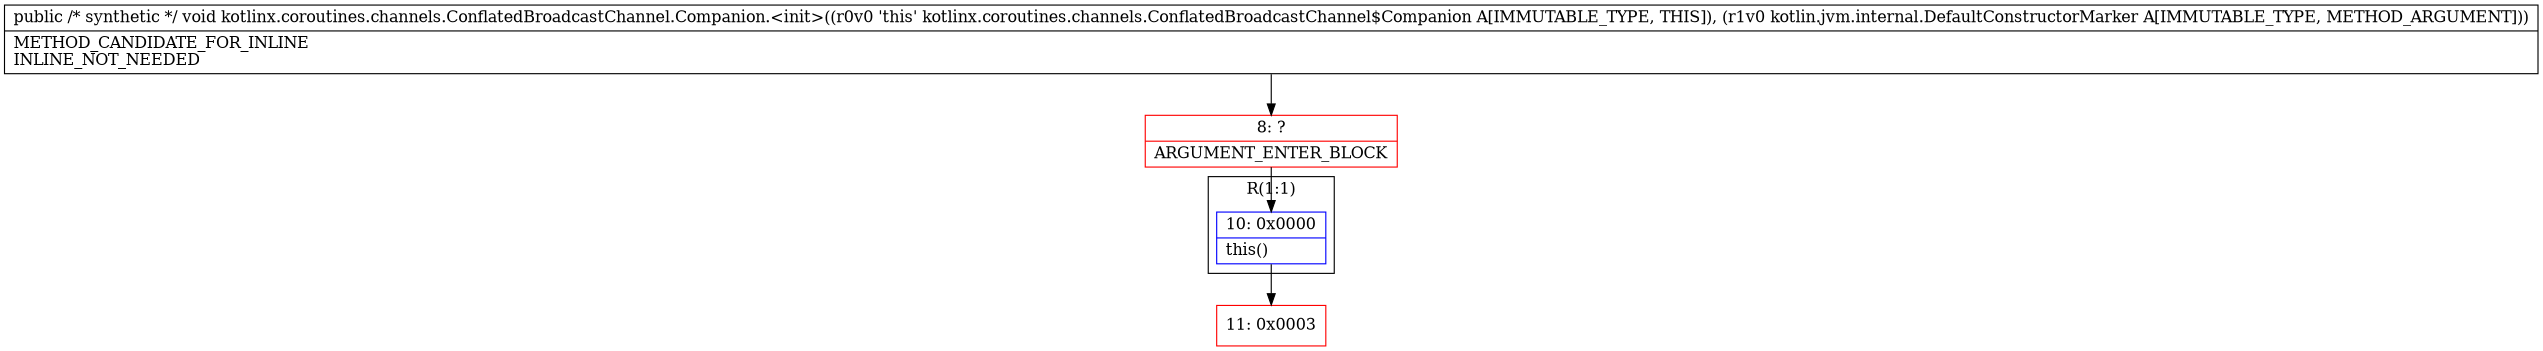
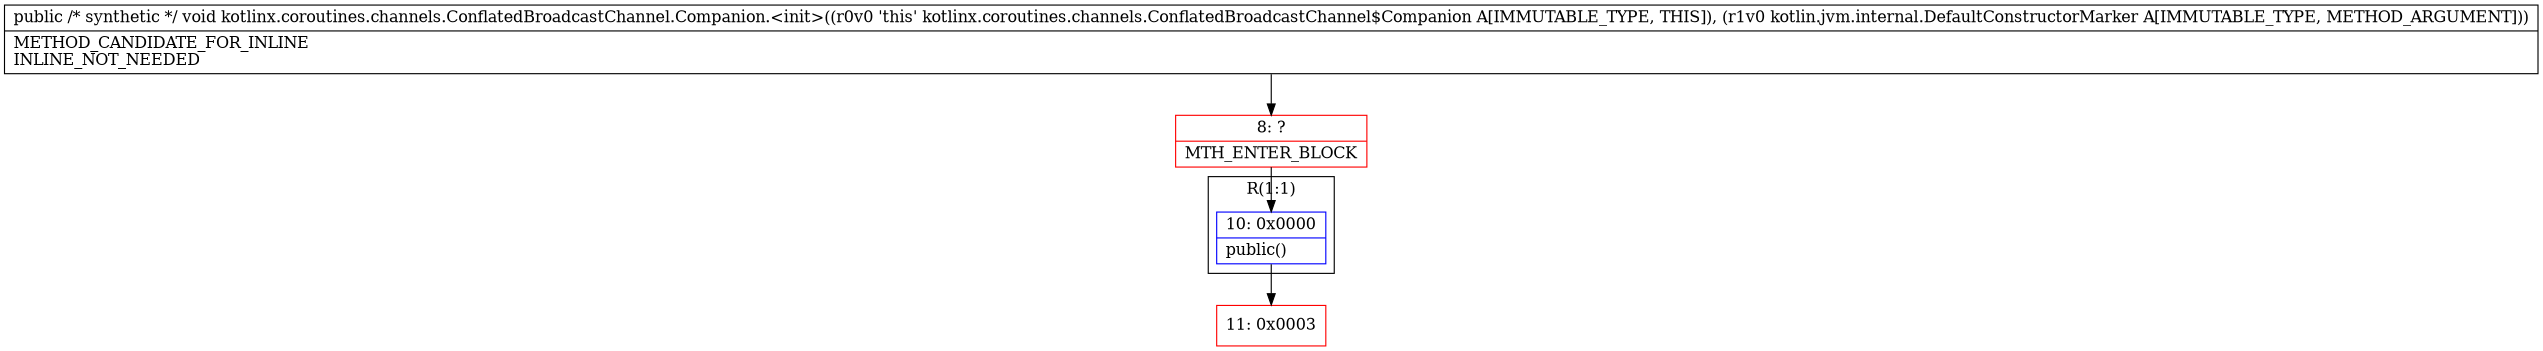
(1271, 154) -> (1271, 154)
(1247, 250) -> (1257, 250)
